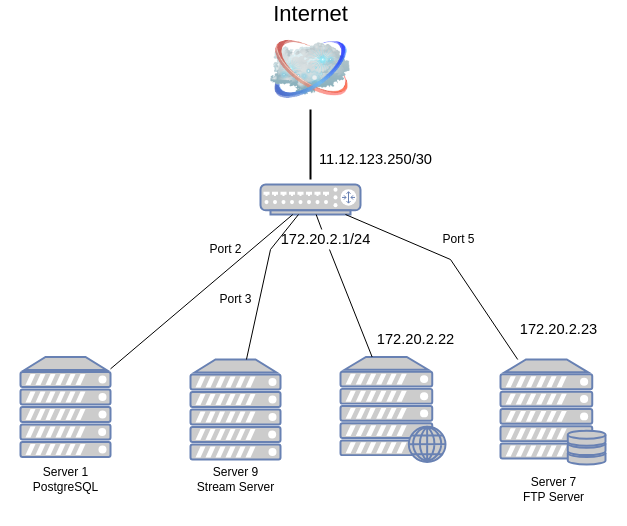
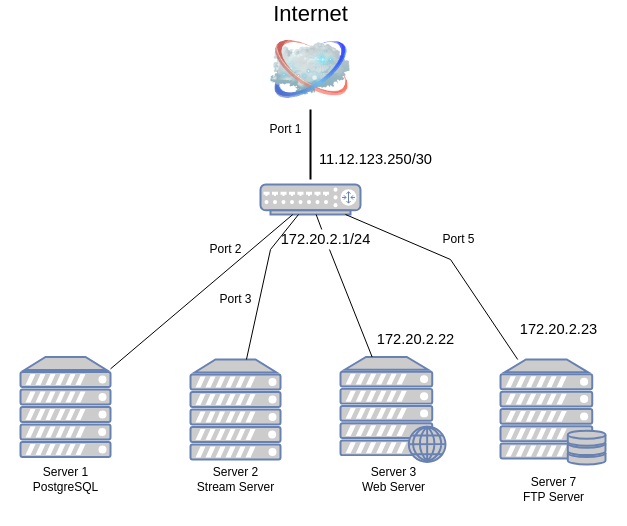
none -> (286, 130)
(236, 480) -> (236, 480)
none -> (393, 480)
